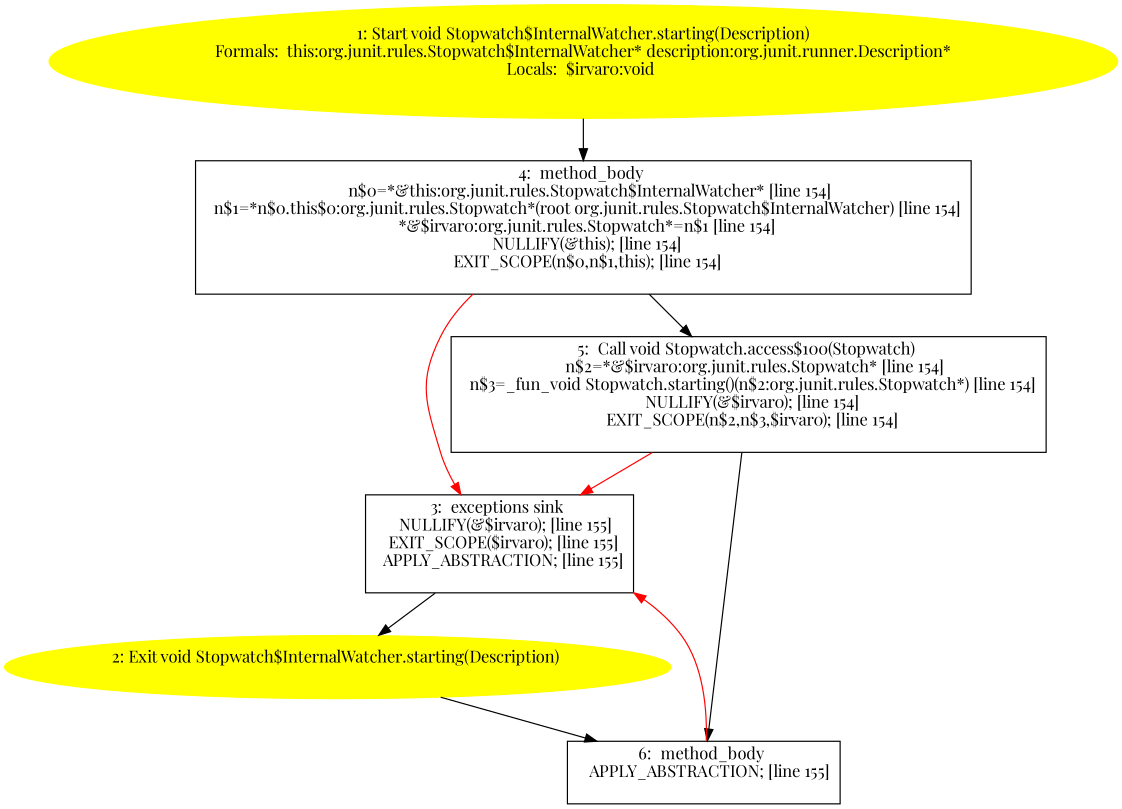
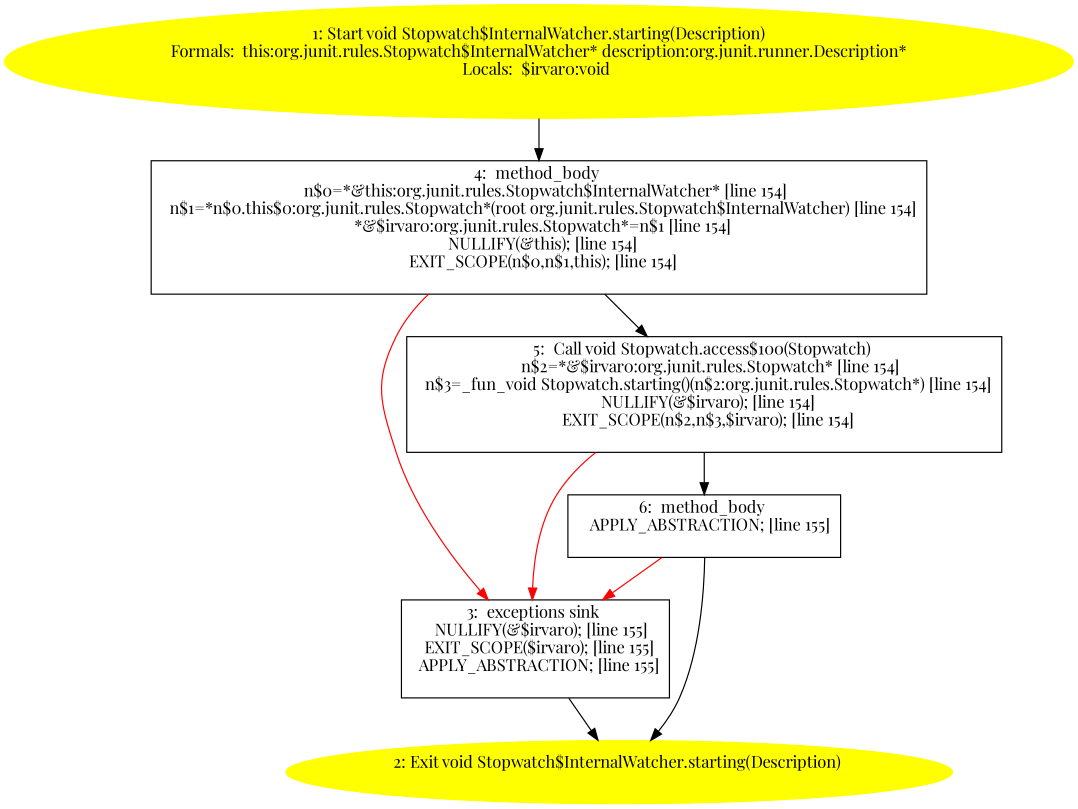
(513, 718) -> (695, 648)
